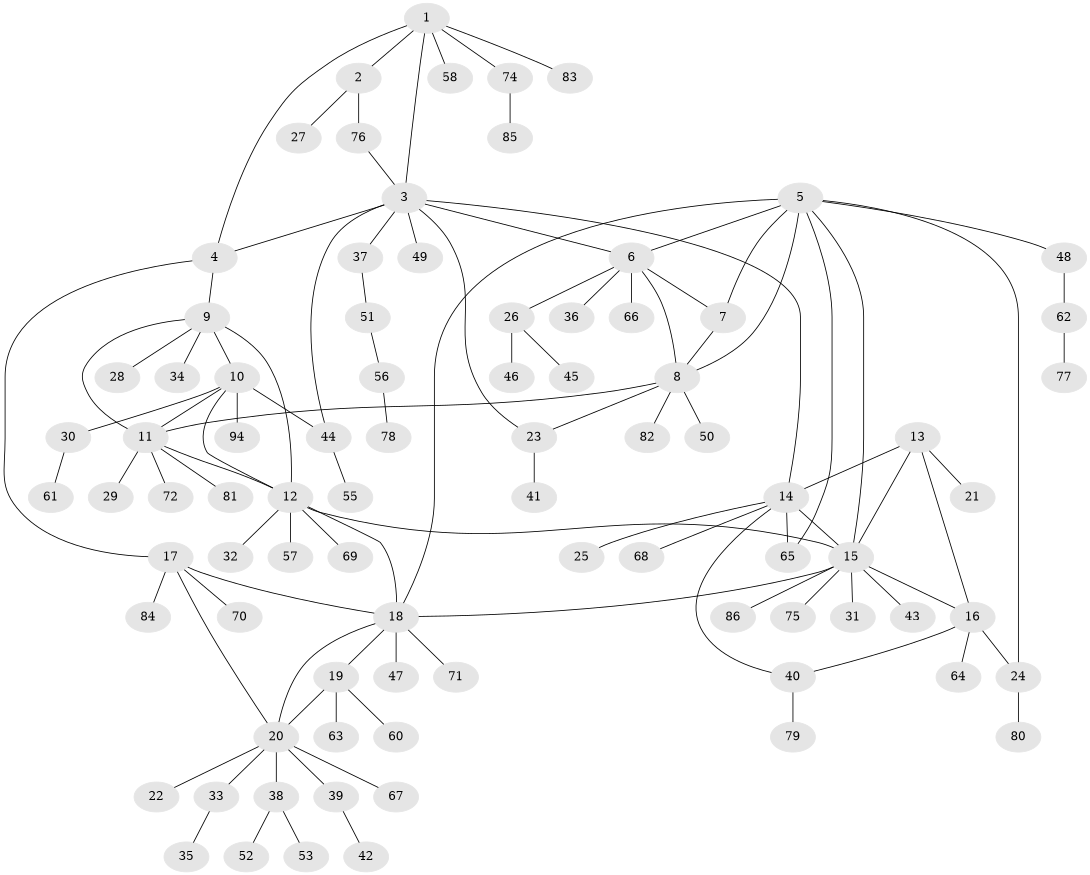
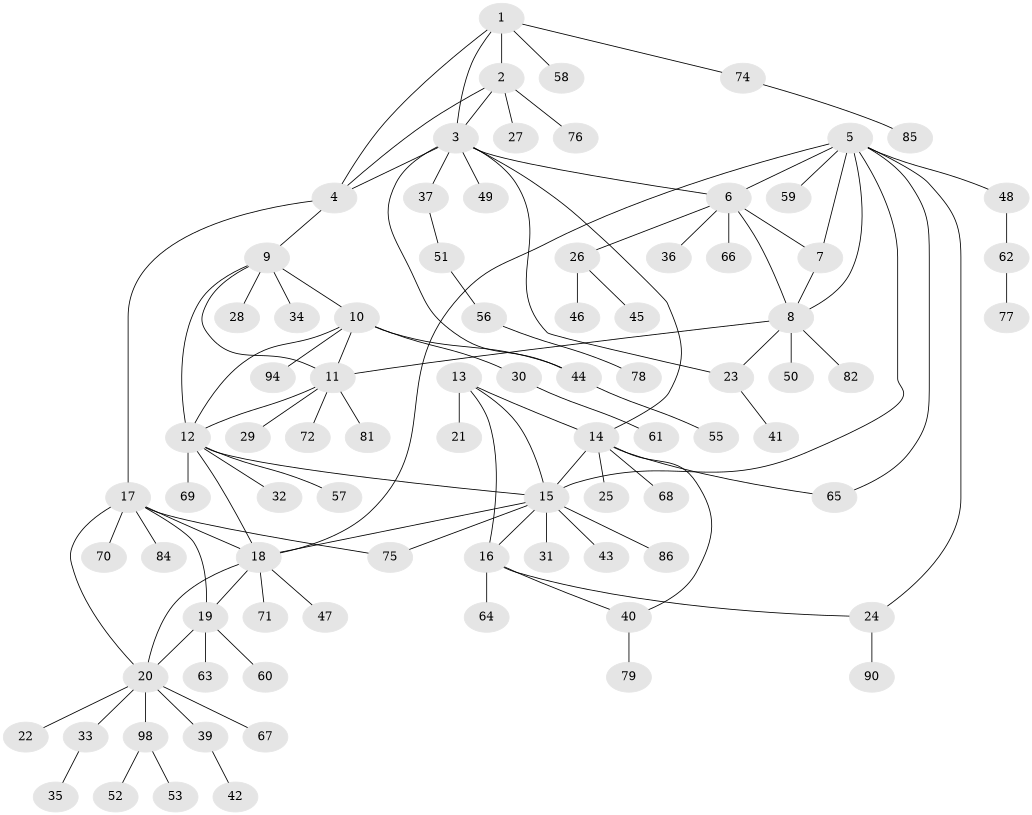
(570, 78) -> none
none -> (413, 132)
(382, 168) -> (479, 108)
none -> (789, 198)
none -> (256, 534)
none -> (194, 543)
(1018, 737) -> (872, 677)
(276, 797) -> (146, 737)
